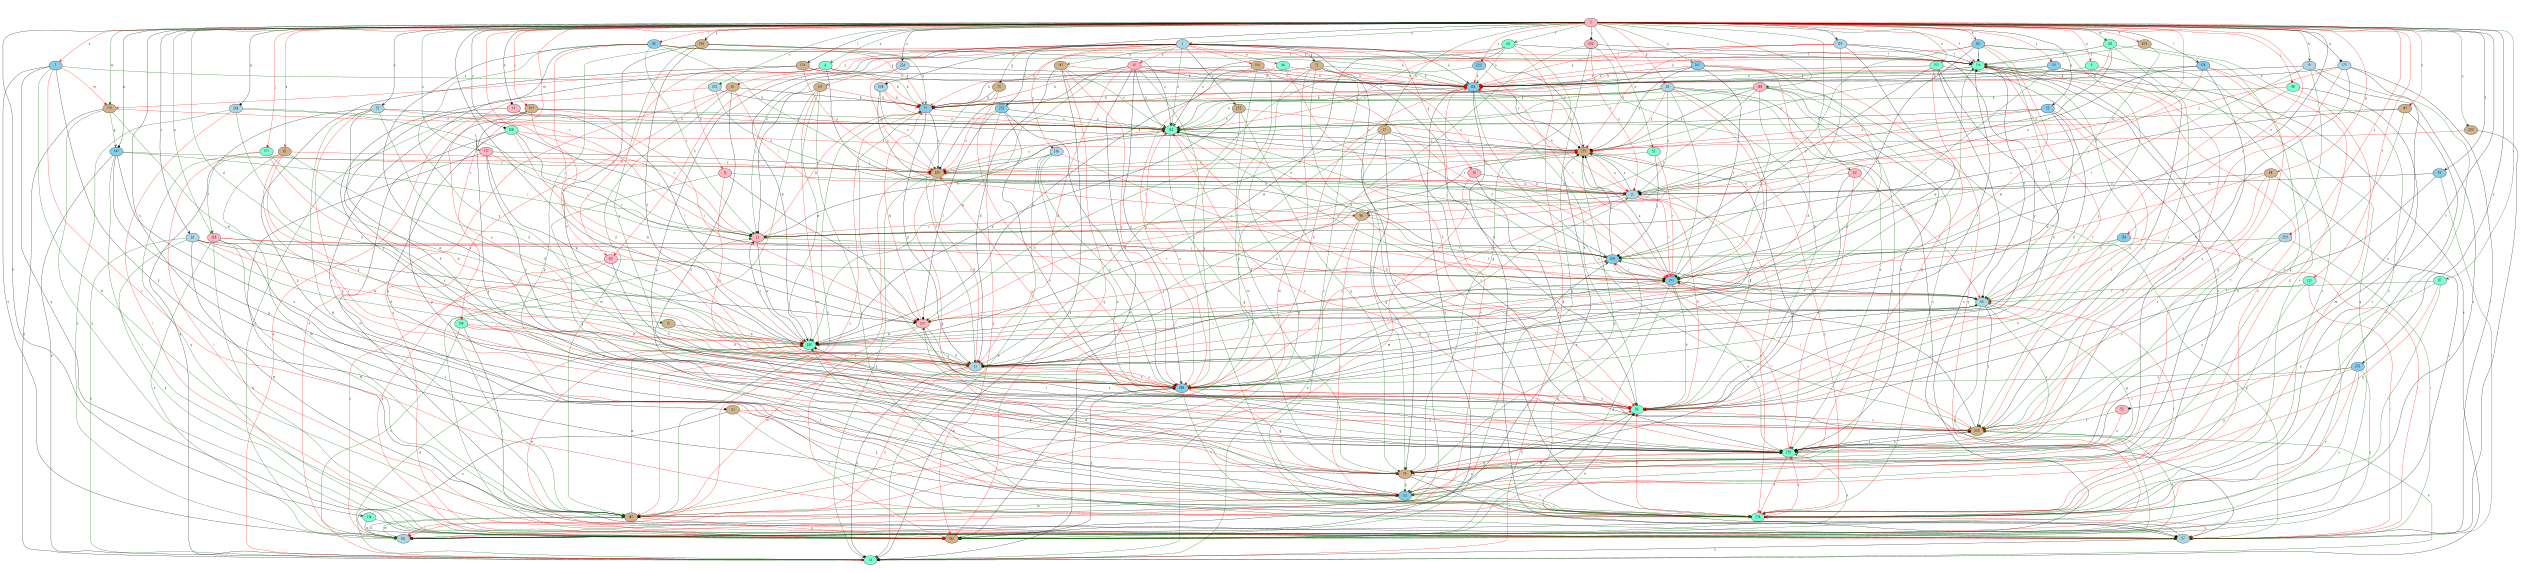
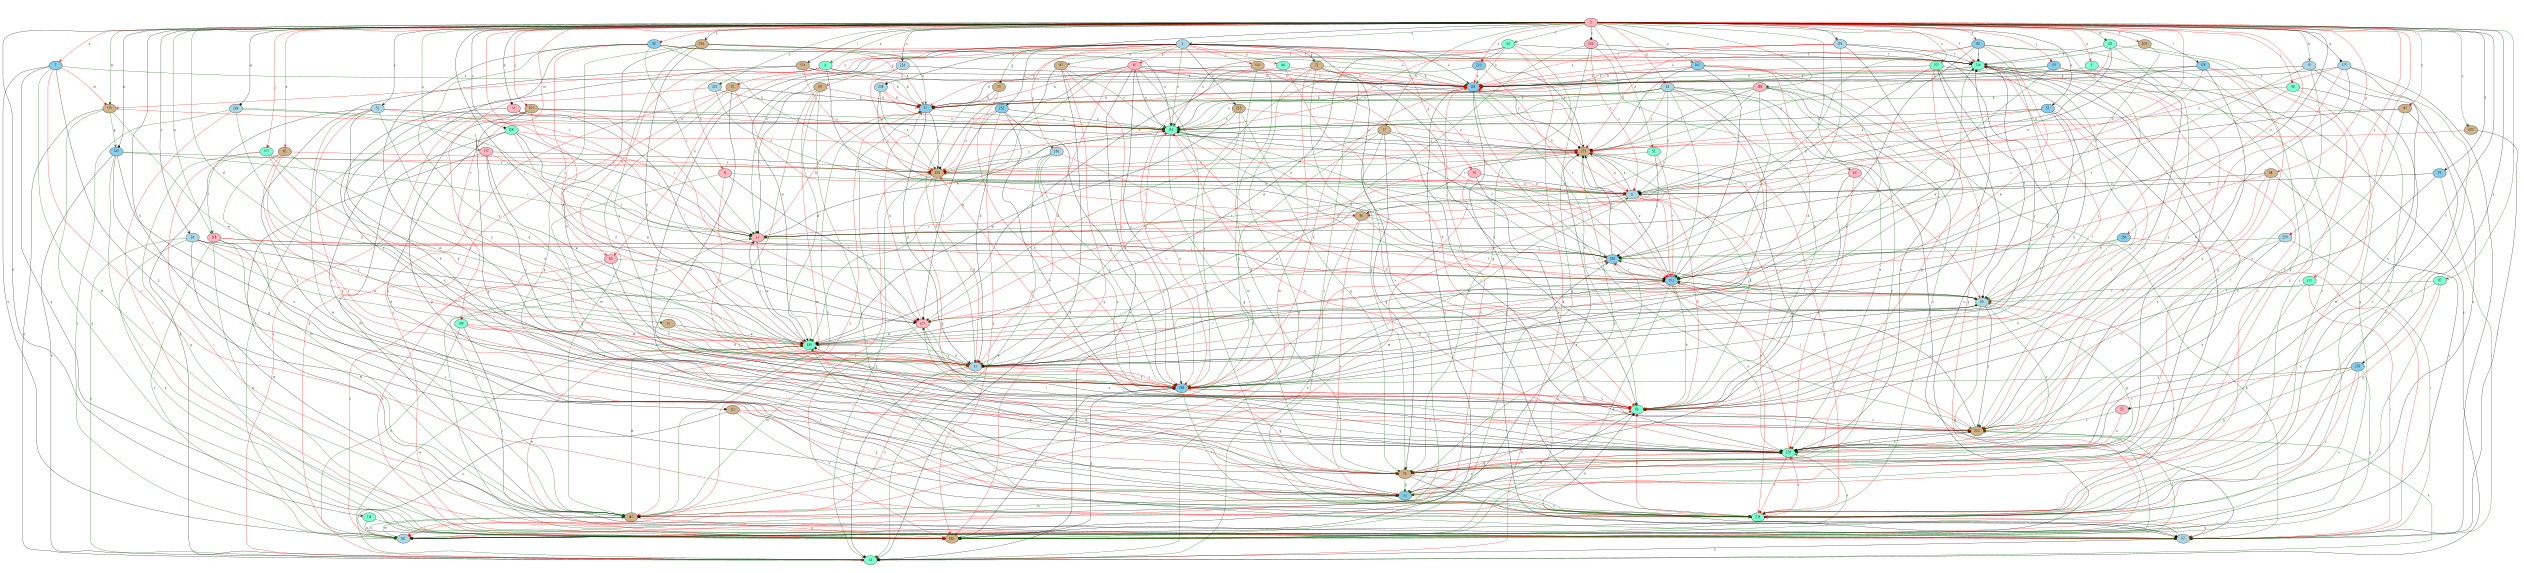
(764, 421) -> (764, 421)
